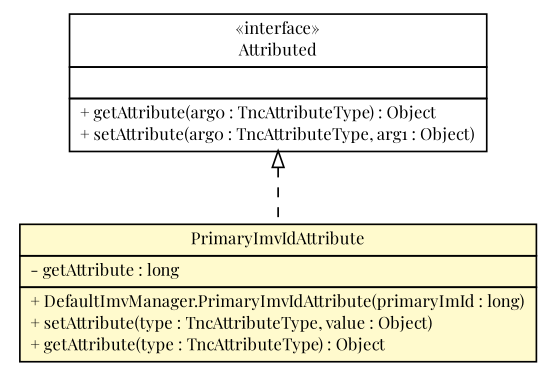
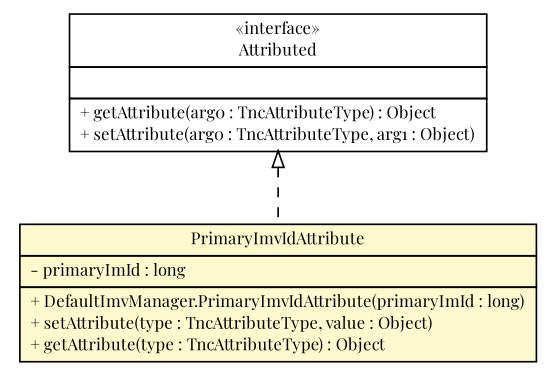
(105, 271) -> (108, 271)
